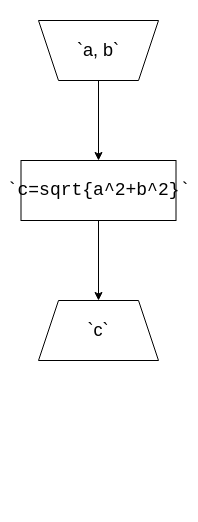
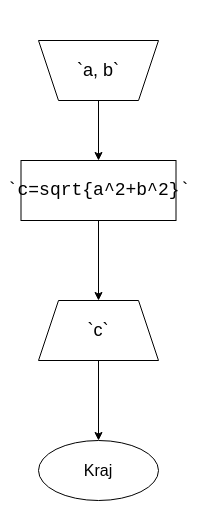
(99, 51) -> (99, 71)
none -> (99, 397)
none -> (99, 471)
